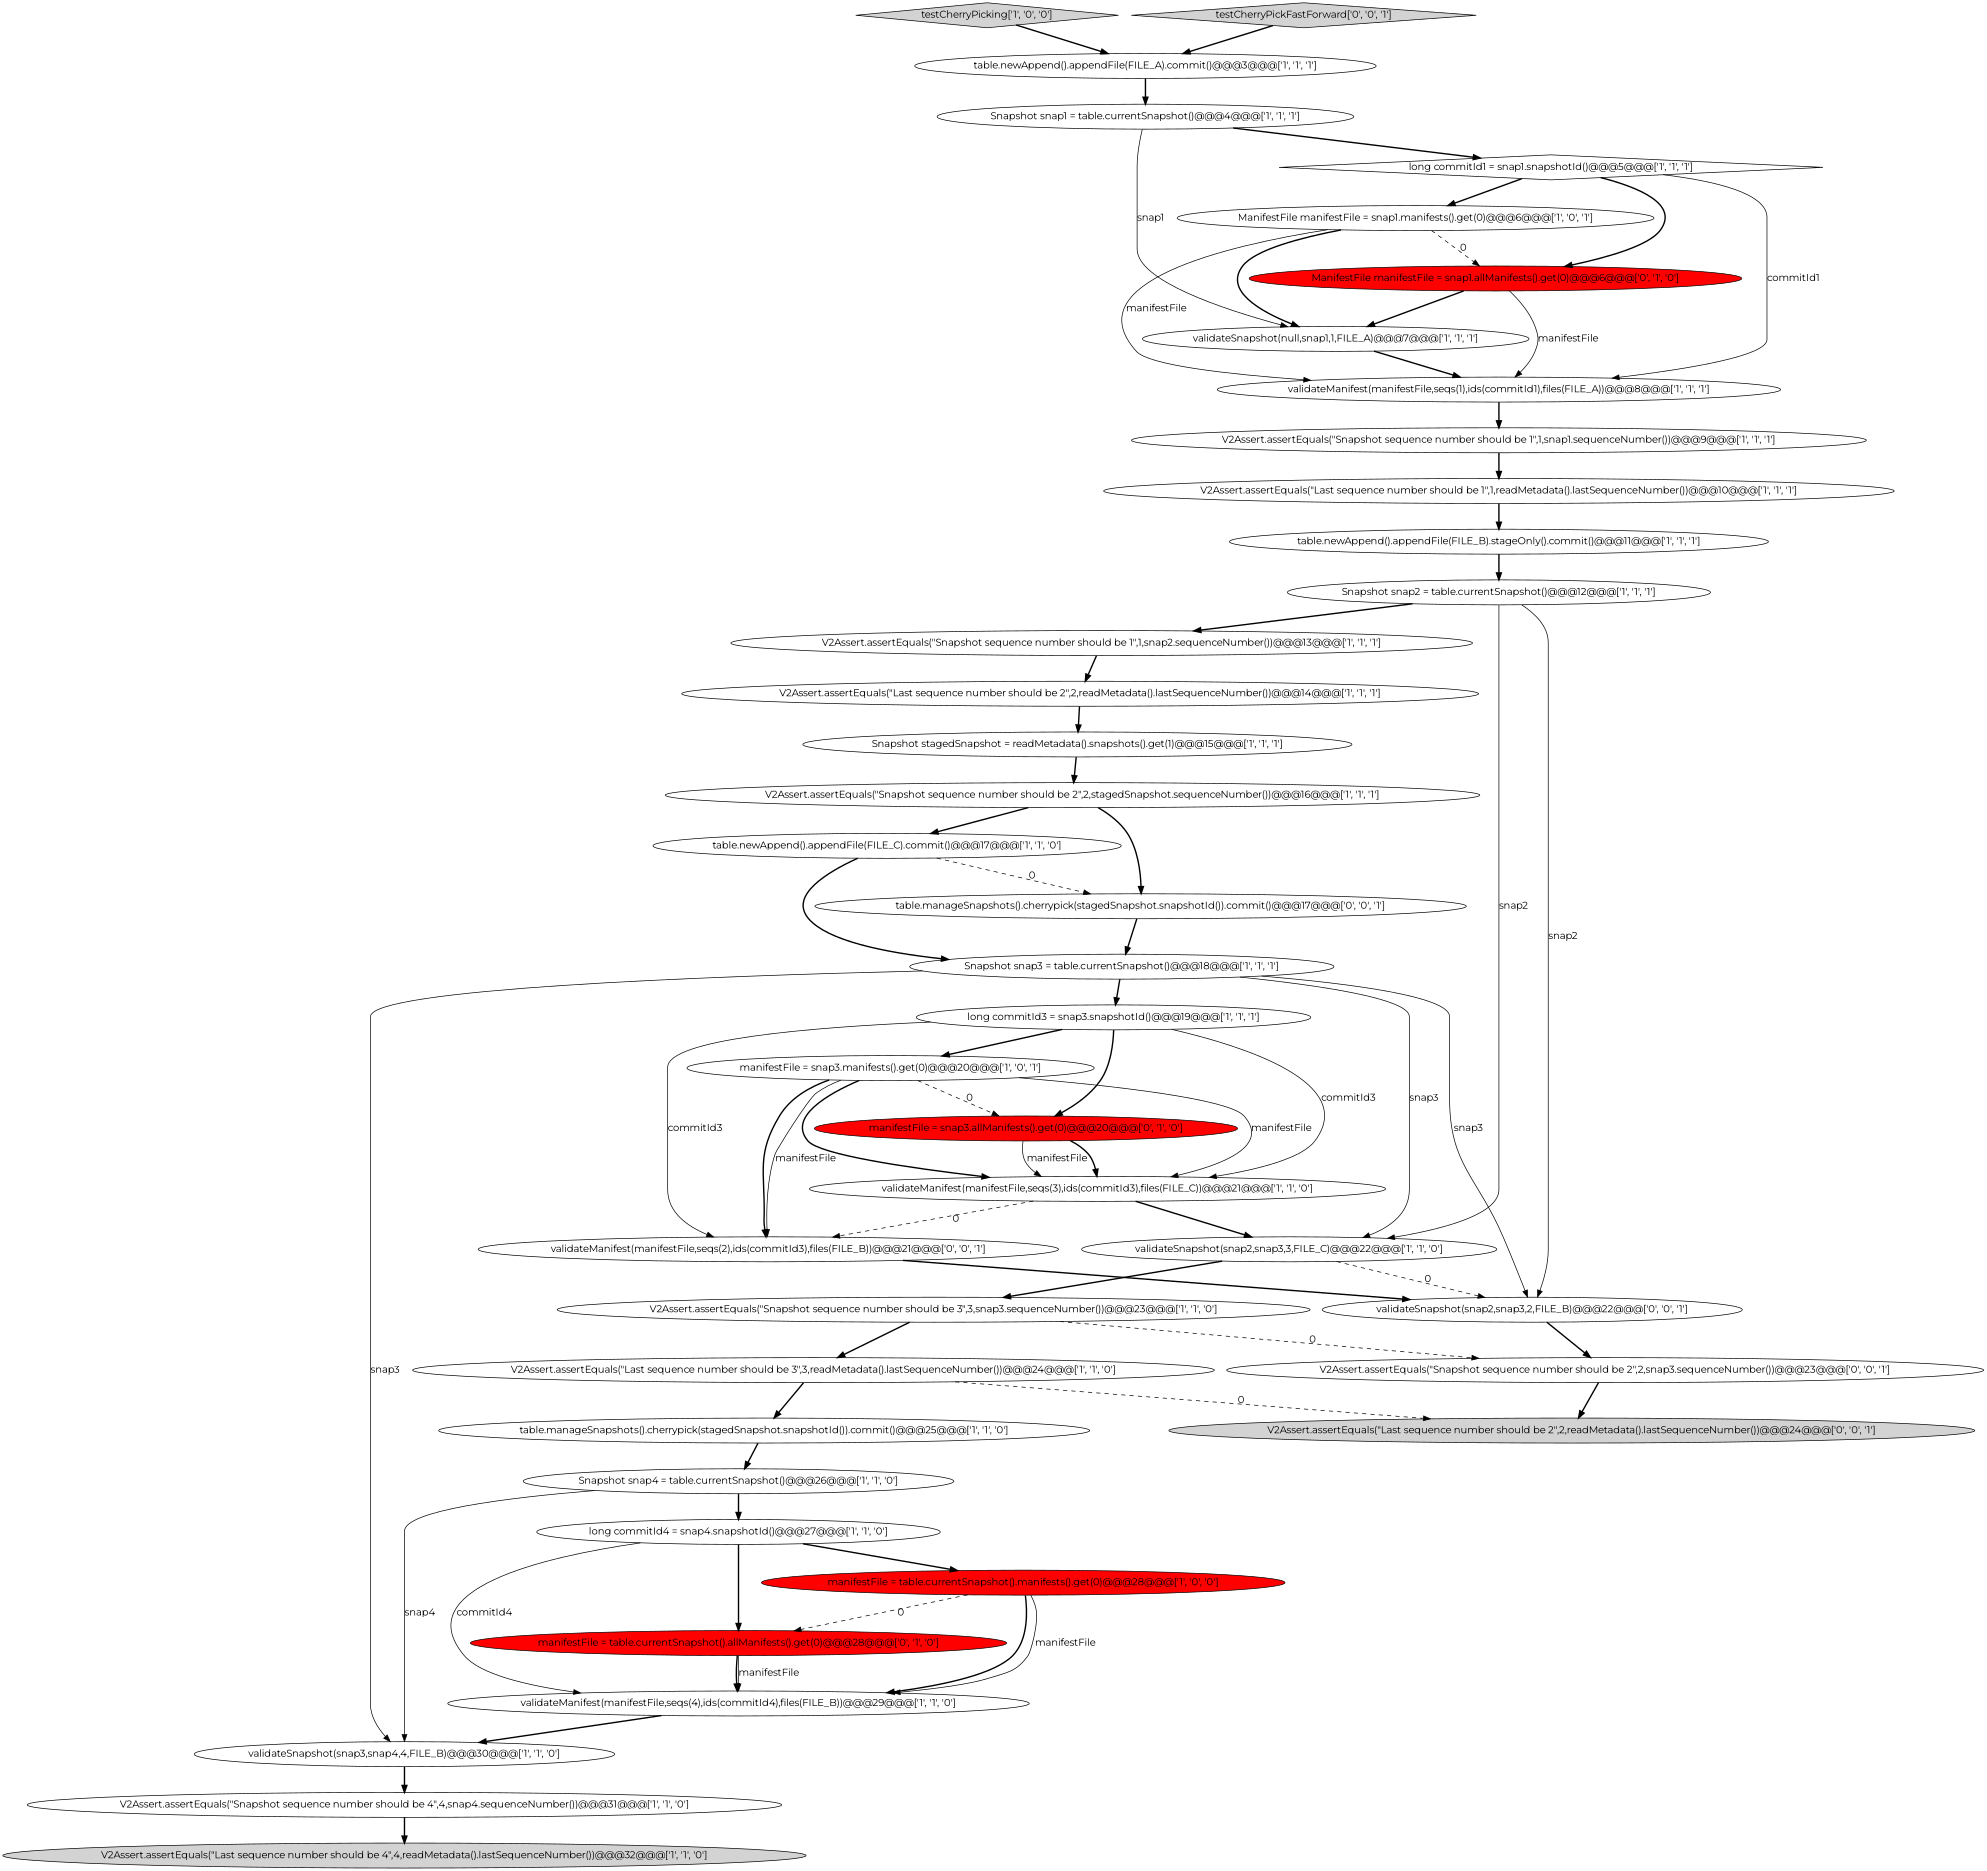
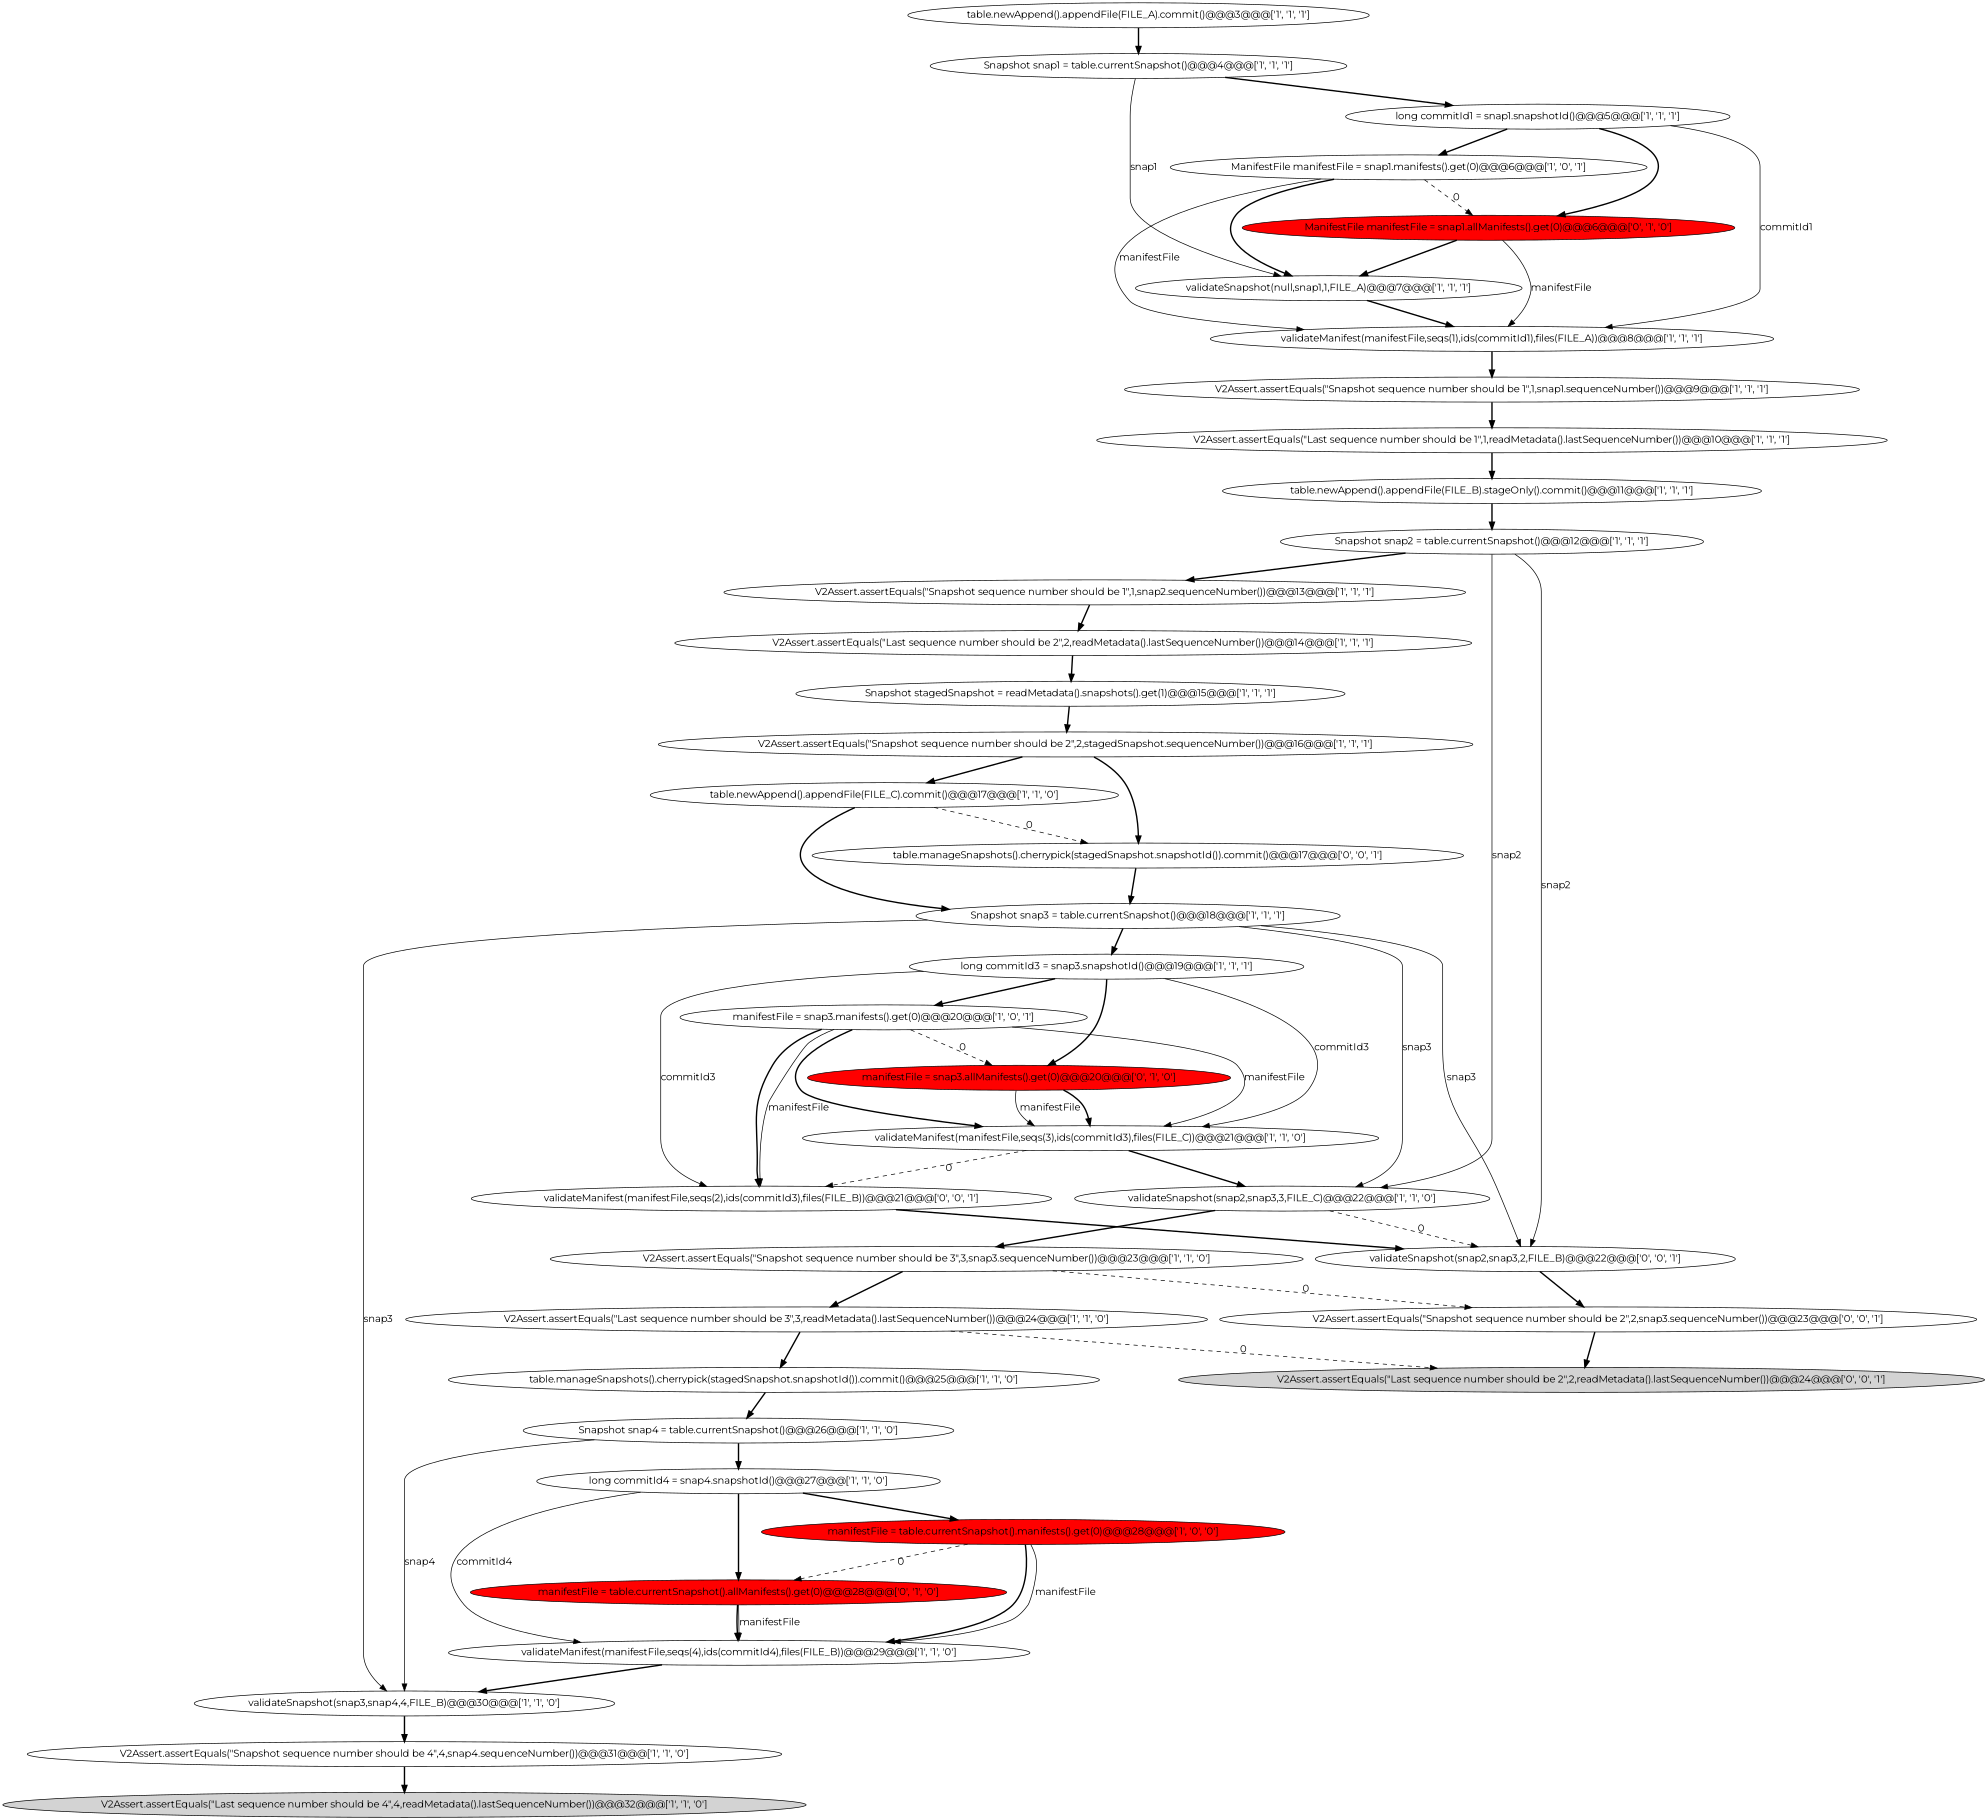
(987, 15) -> none
(1304, 15) -> none
(1551, 167) -> (1538, 117)
